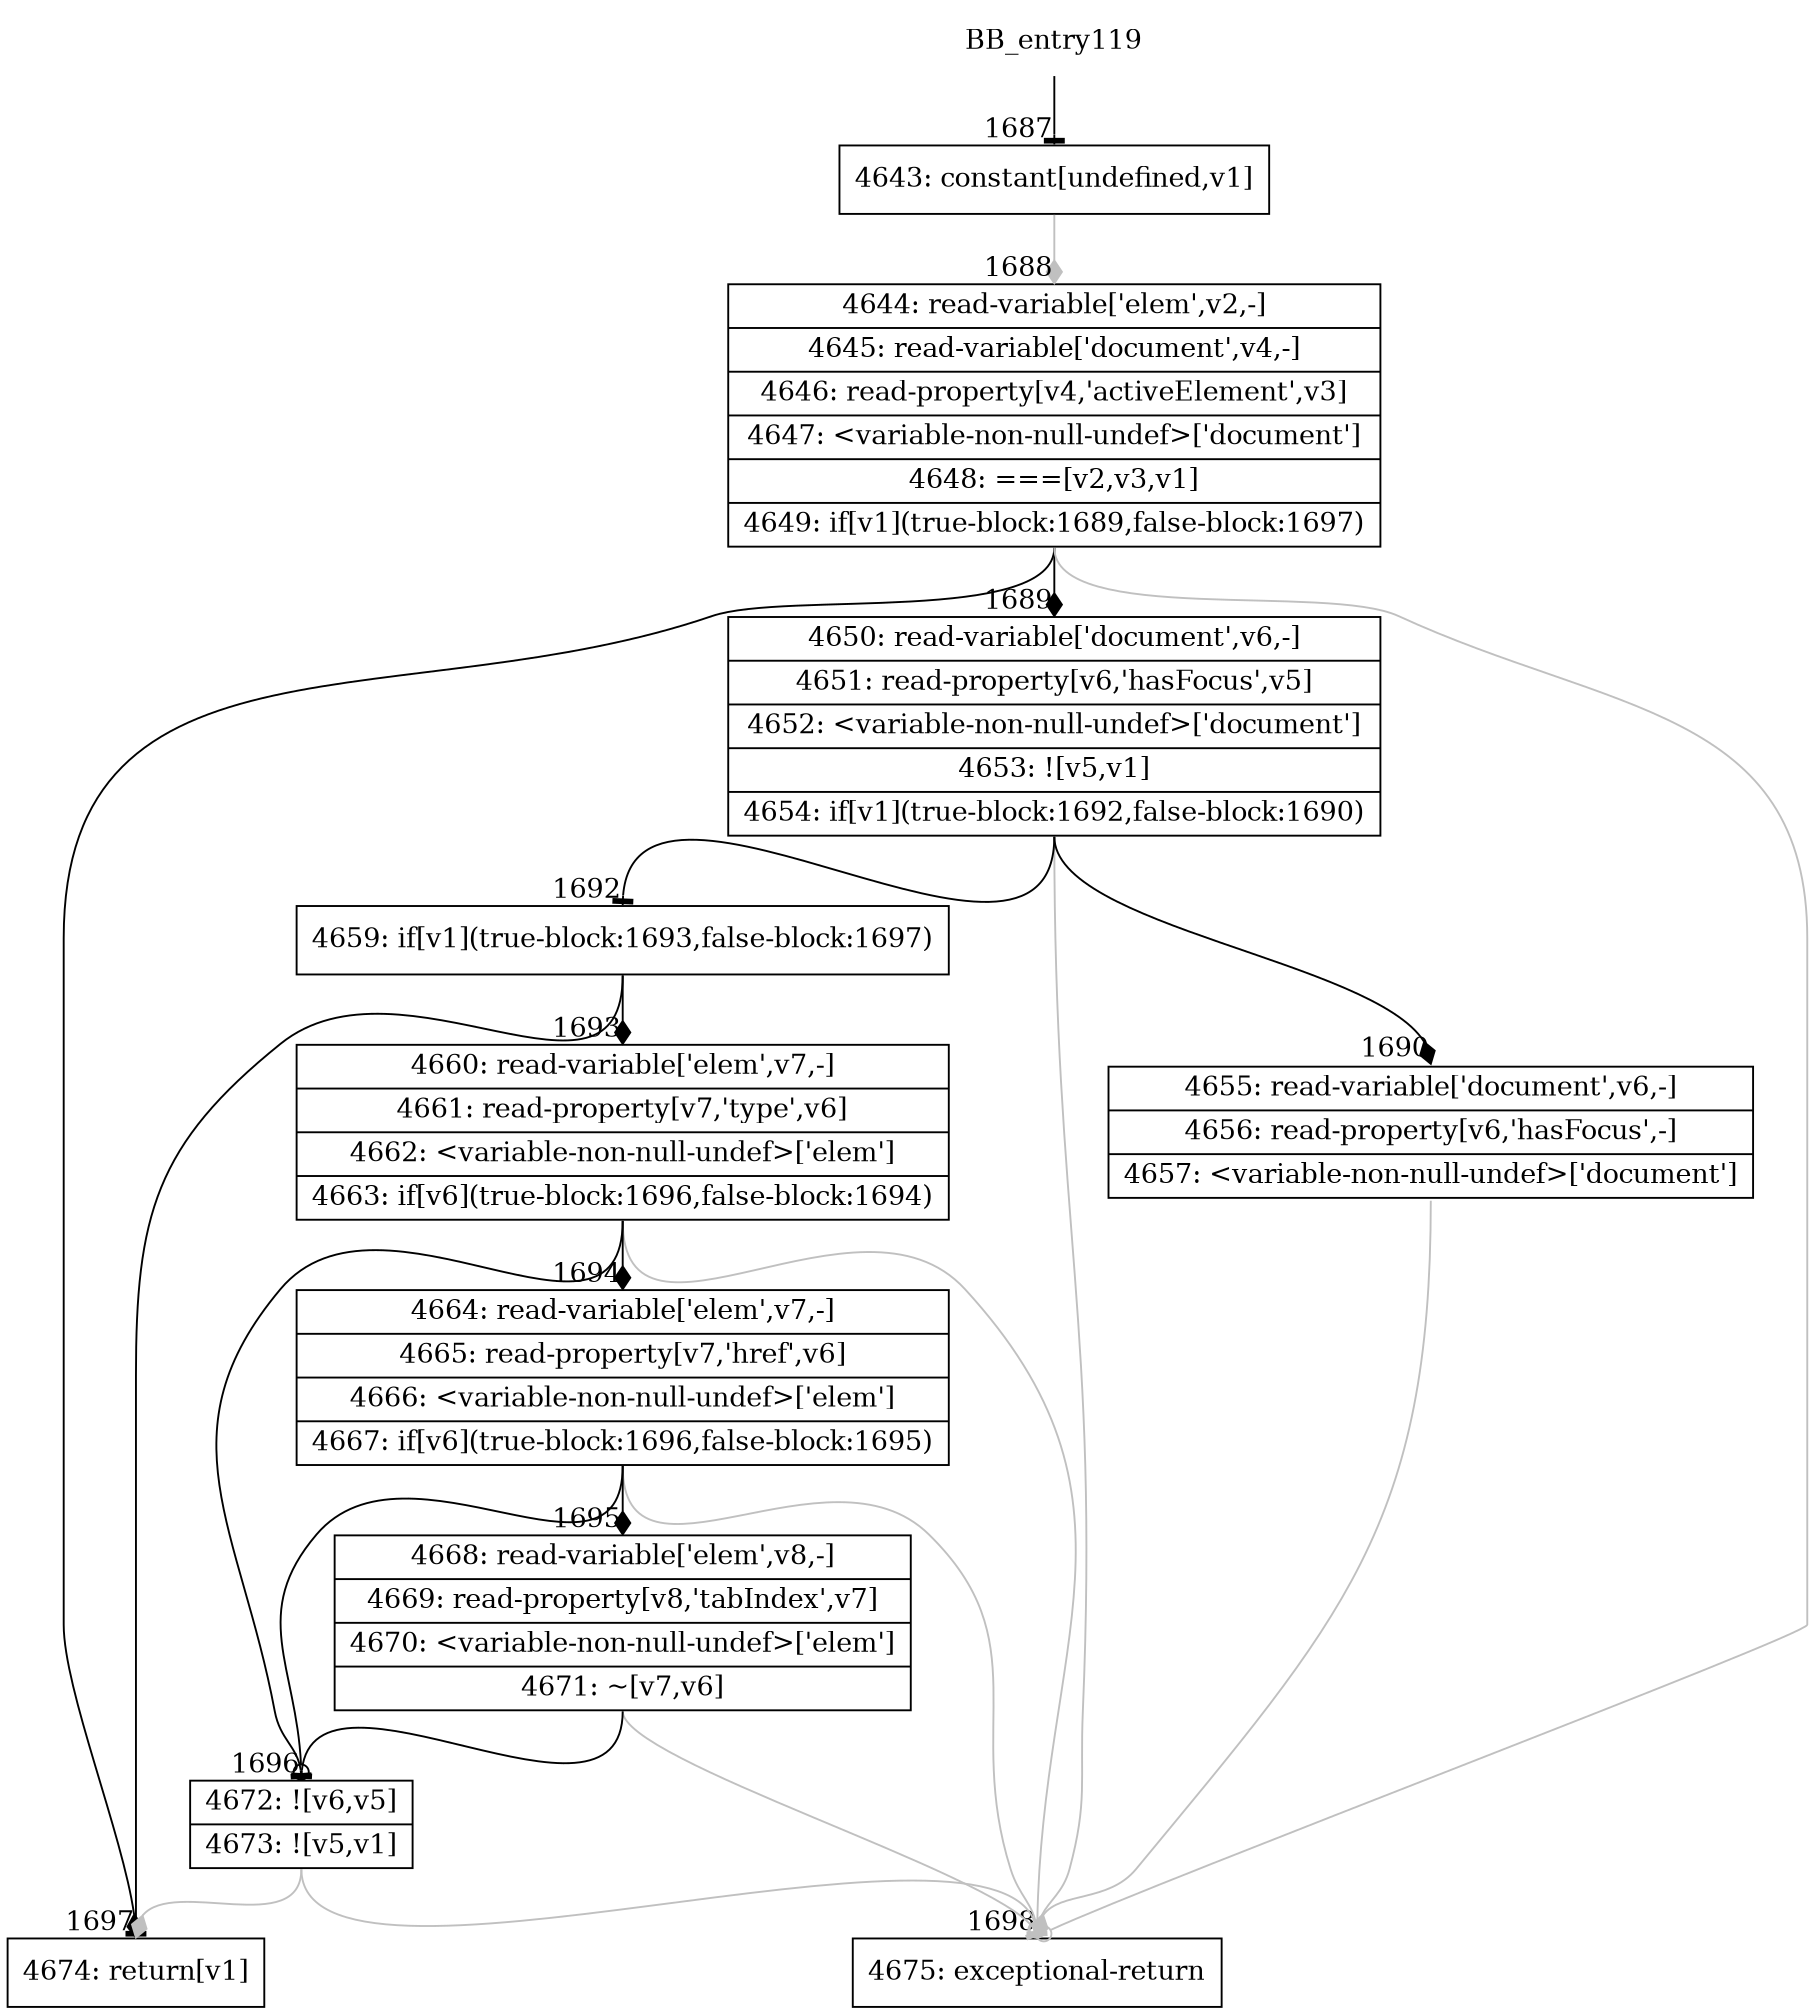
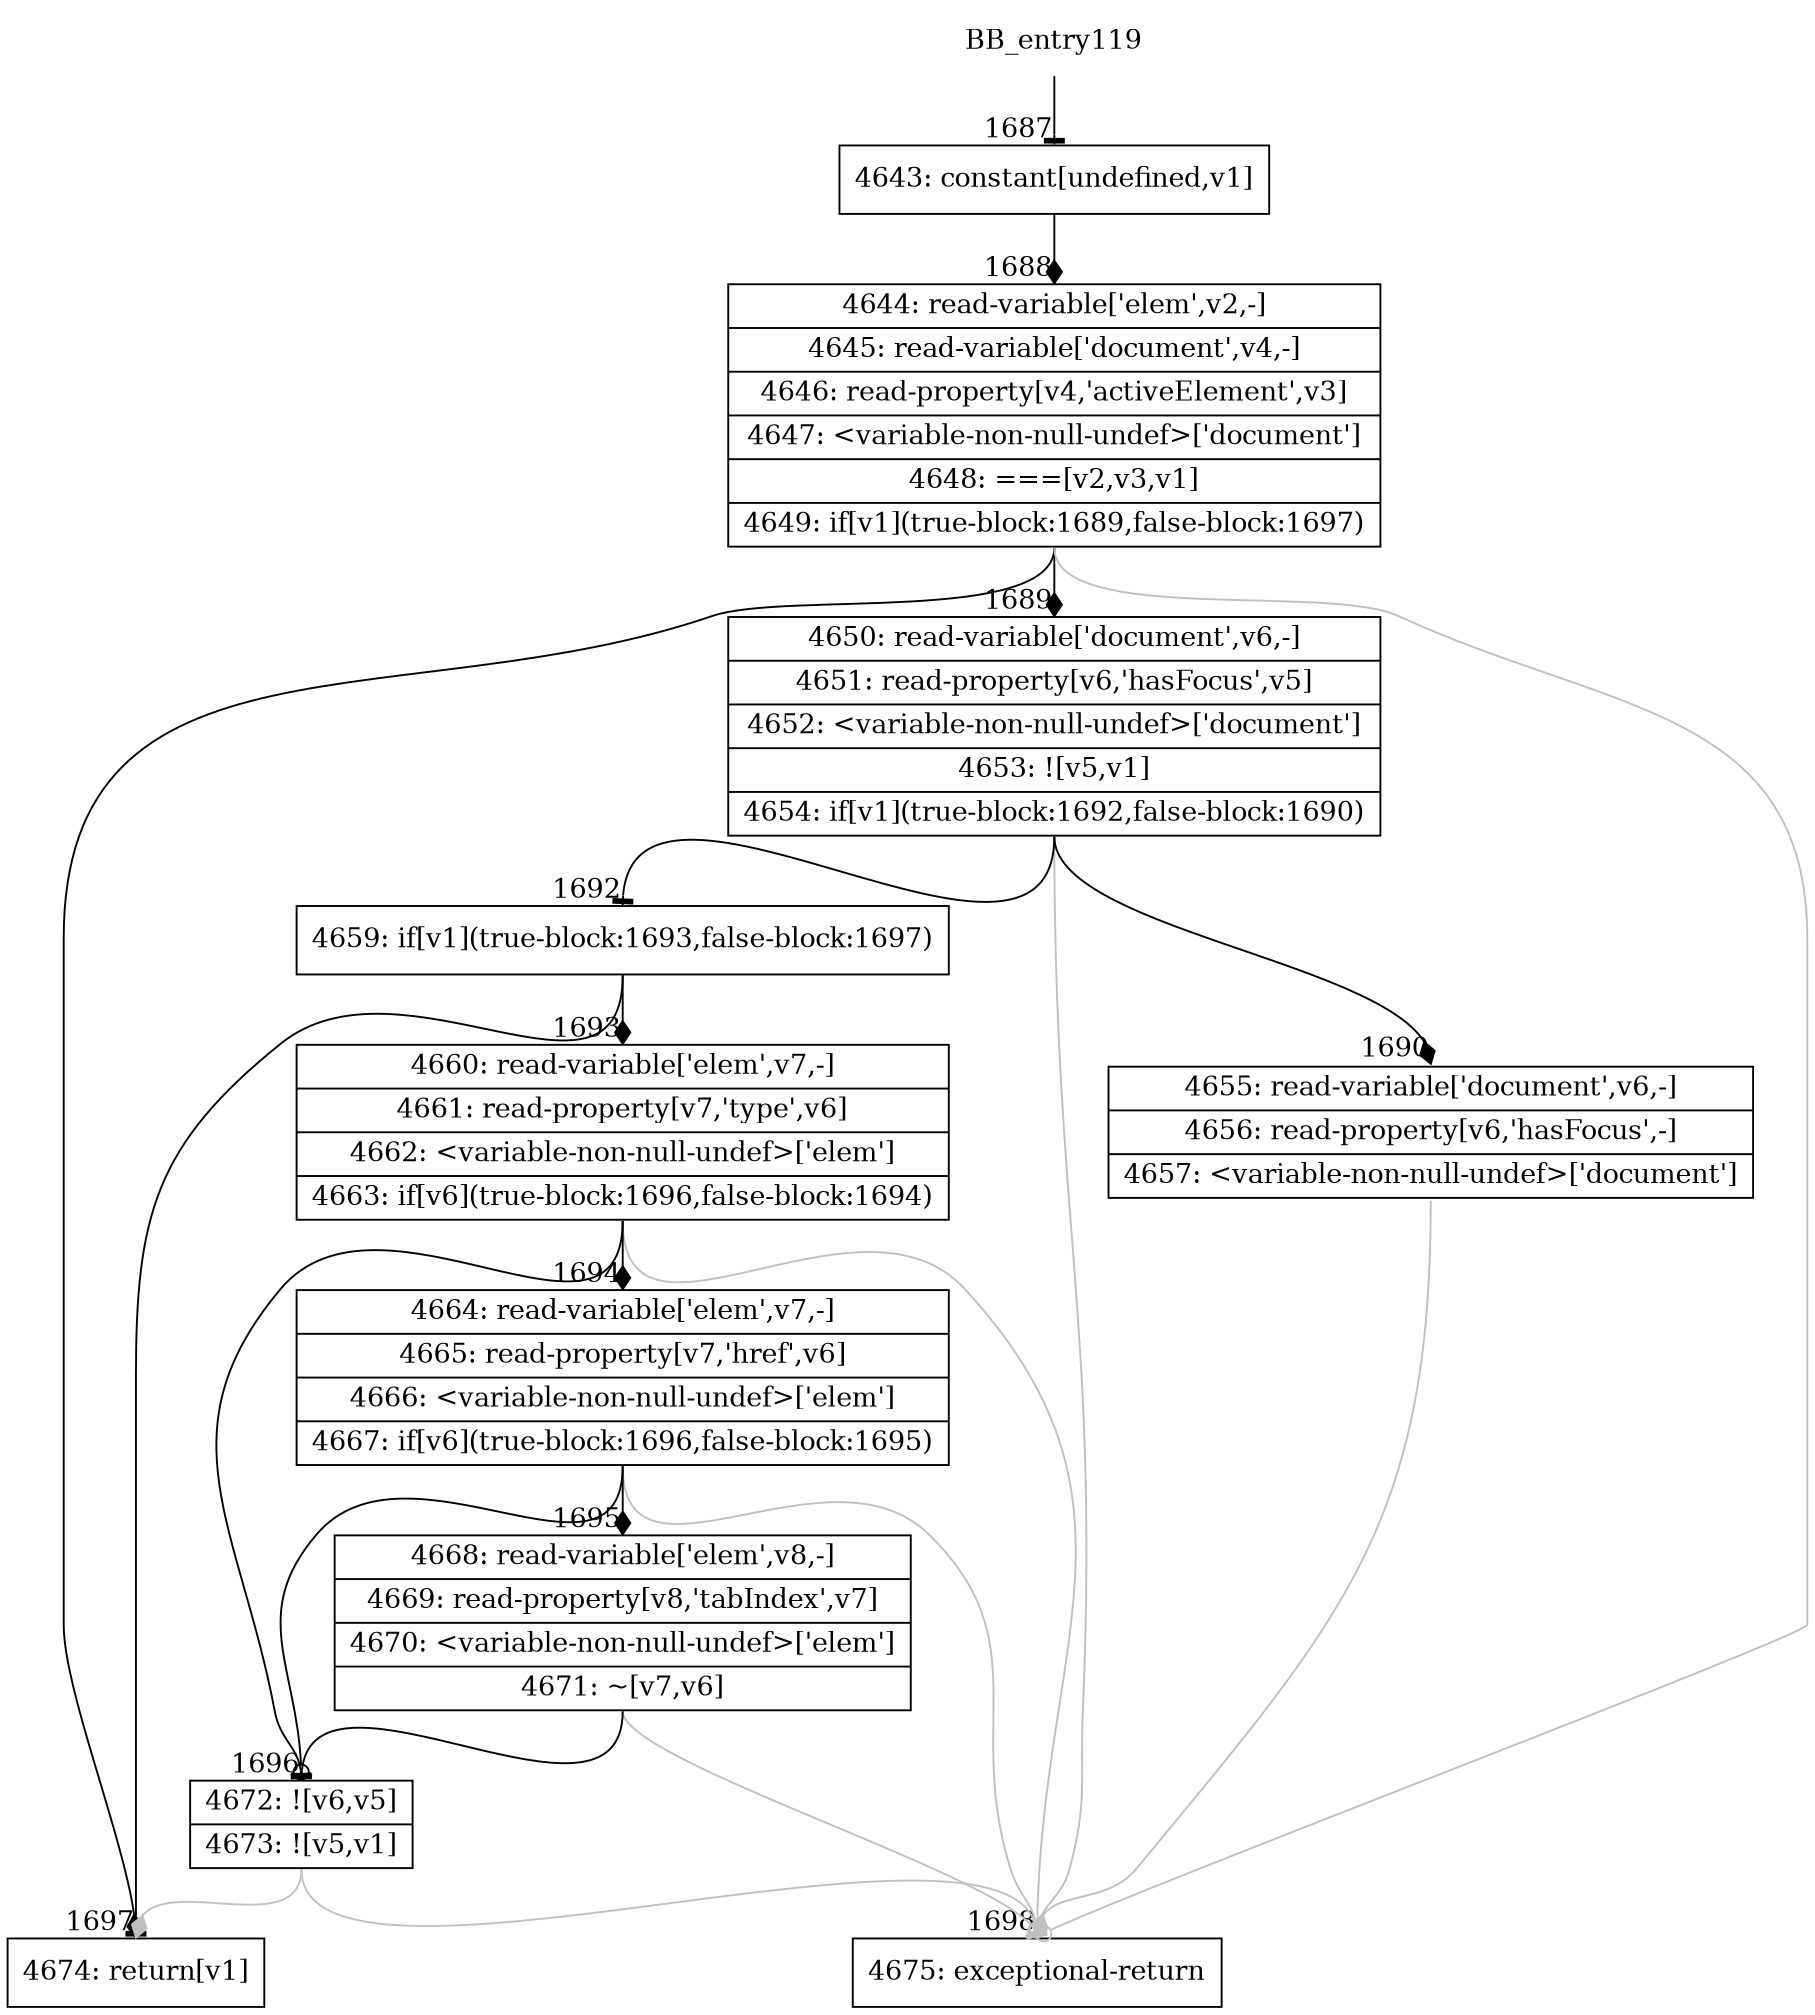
(1054, 237) -> (1054, 237)
